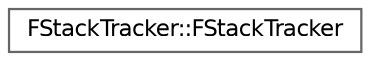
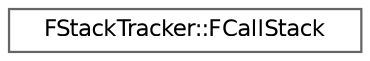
(185, 30) -> (185, 30)
